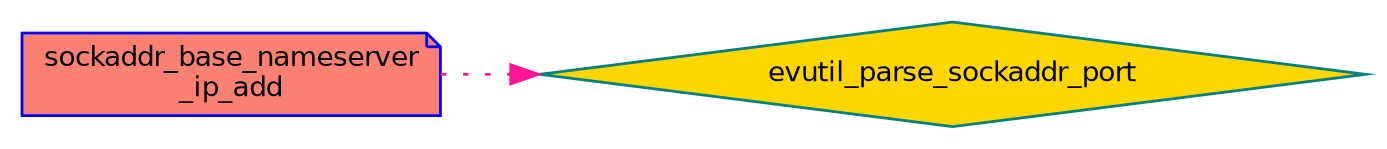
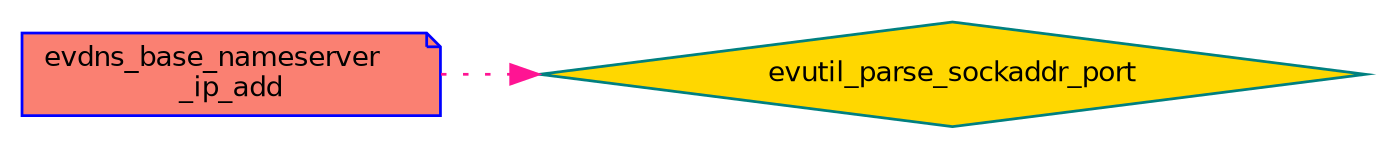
(231, 74) -> (231, 74)
